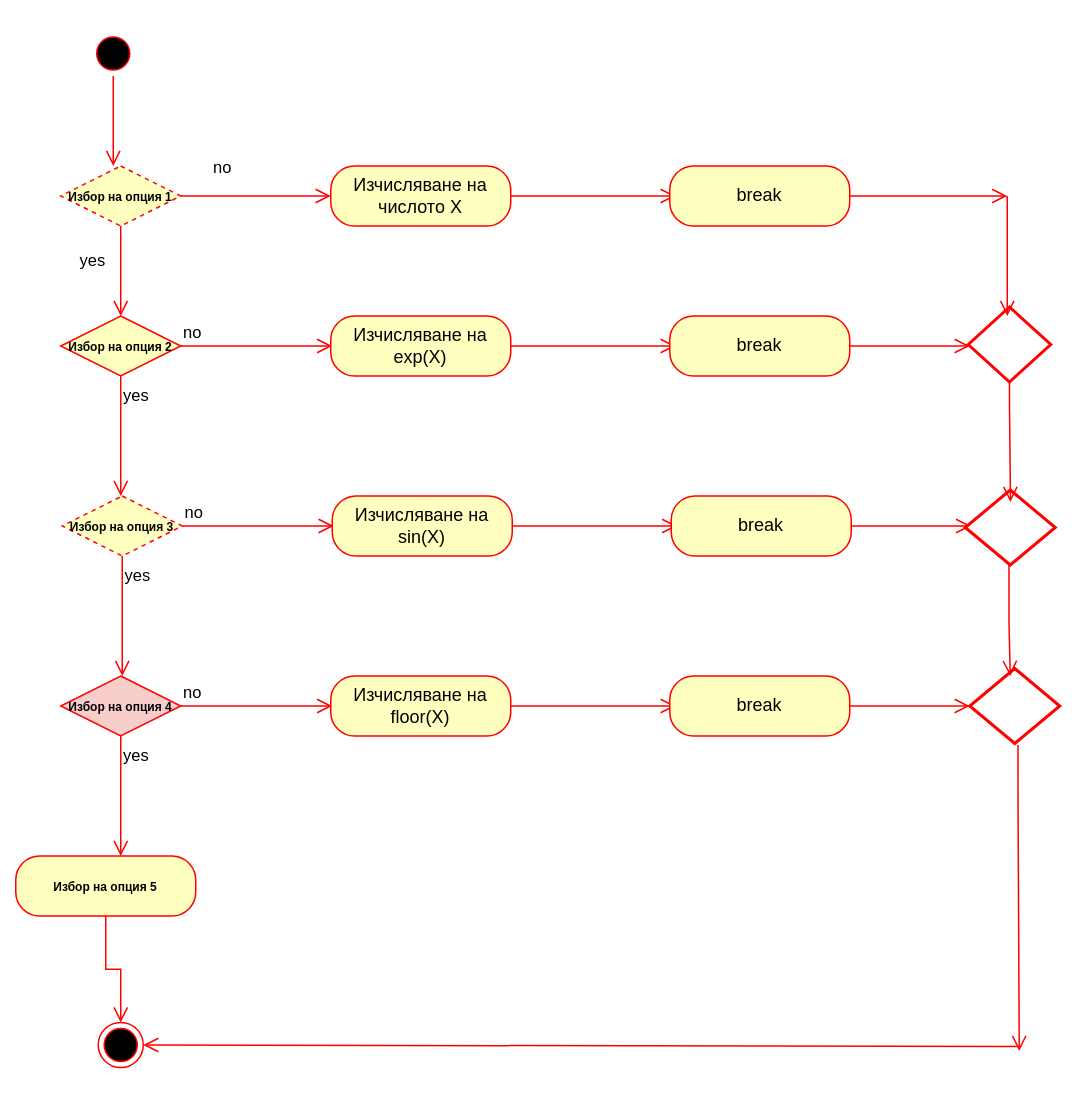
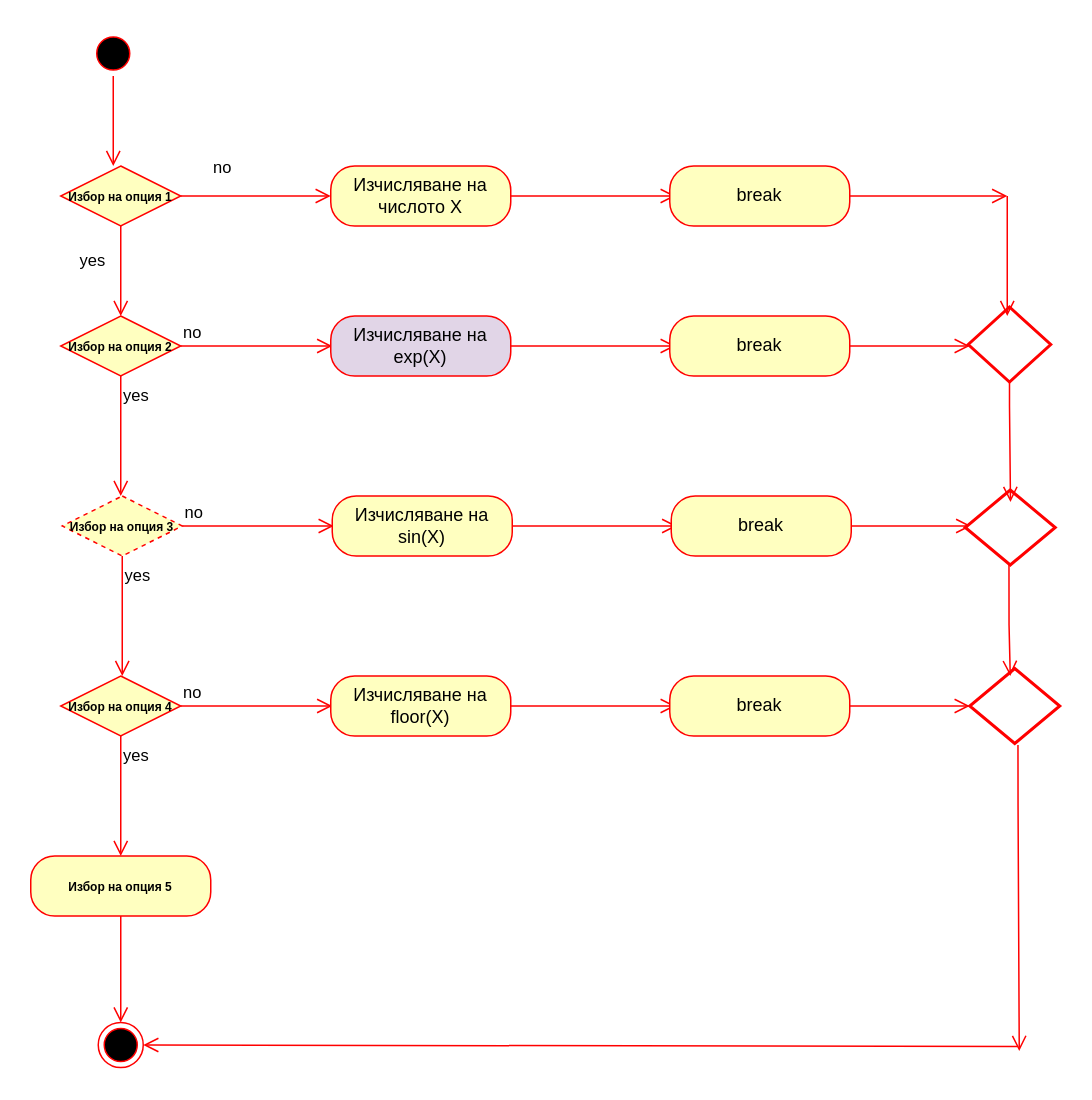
(121, 196) -> (121, 196)
(421, 346) -> (421, 346)
(121, 706) -> (121, 706)
(106, 886) -> (121, 886)
